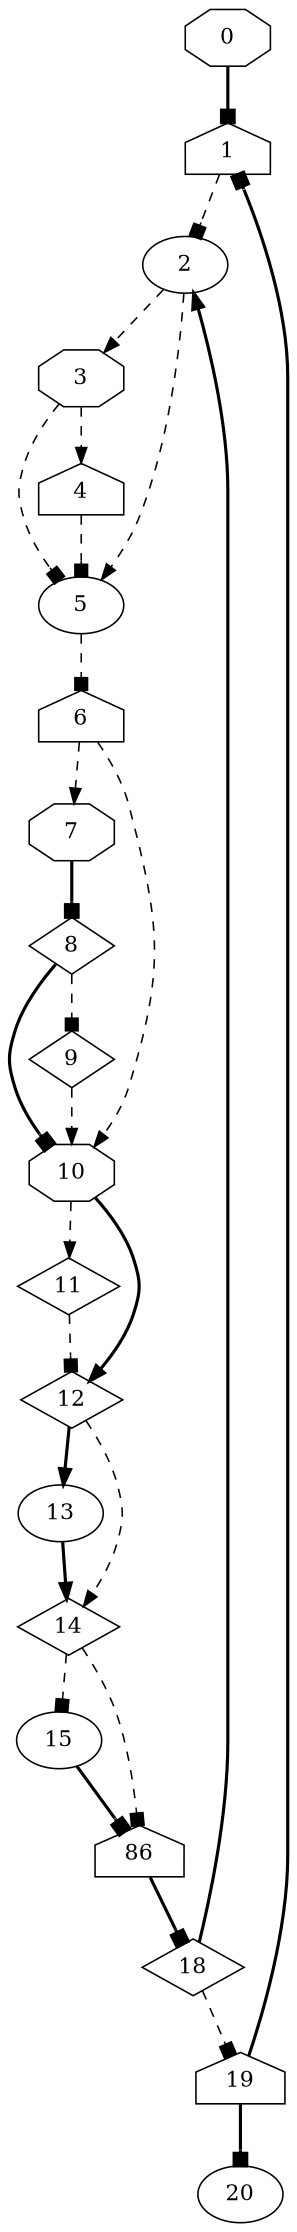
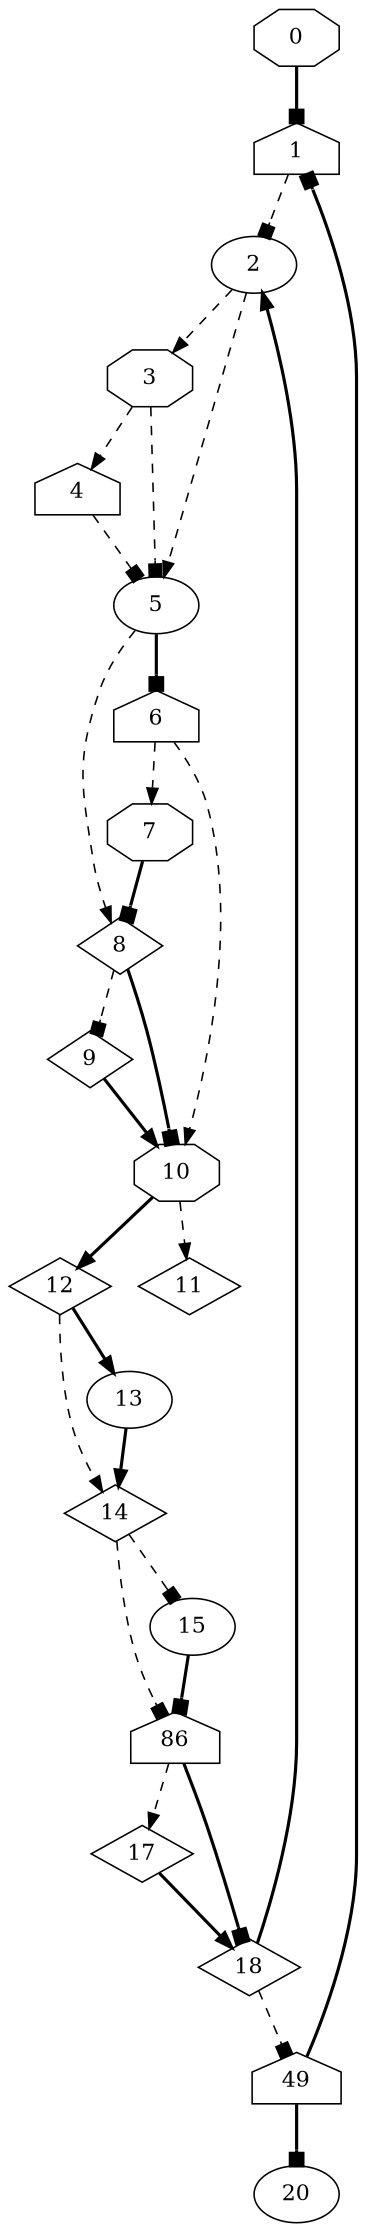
(81, 654) -> (156, 654)
none -> (83, 764)
(72, 1108) -> (125, 1106)
(70, 1335) -> none
none -> (142, 1854)
(240, 2081) -> (297, 2081)
